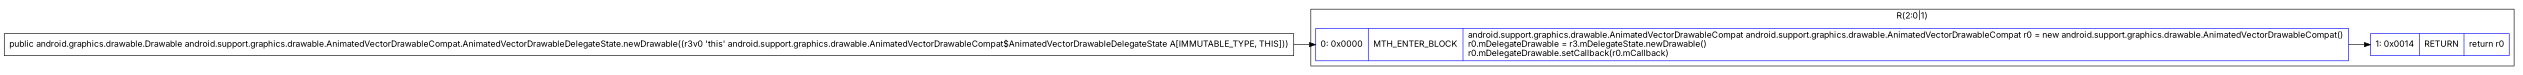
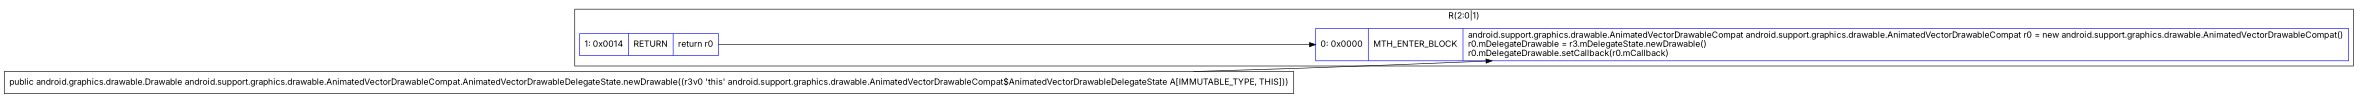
(2356, 45) -> (1014, 45)
